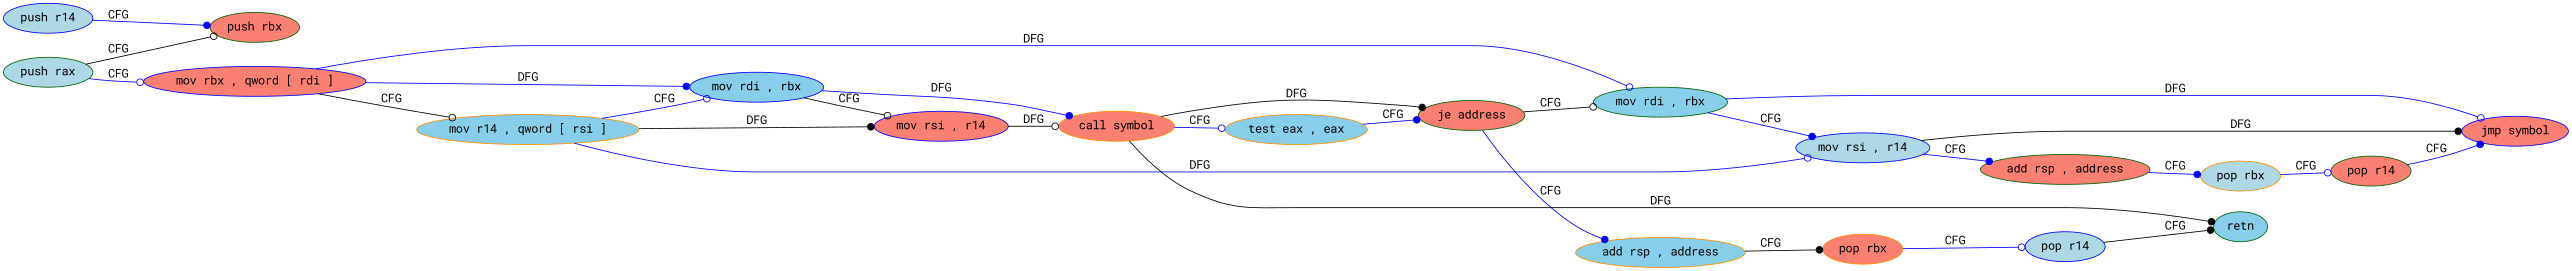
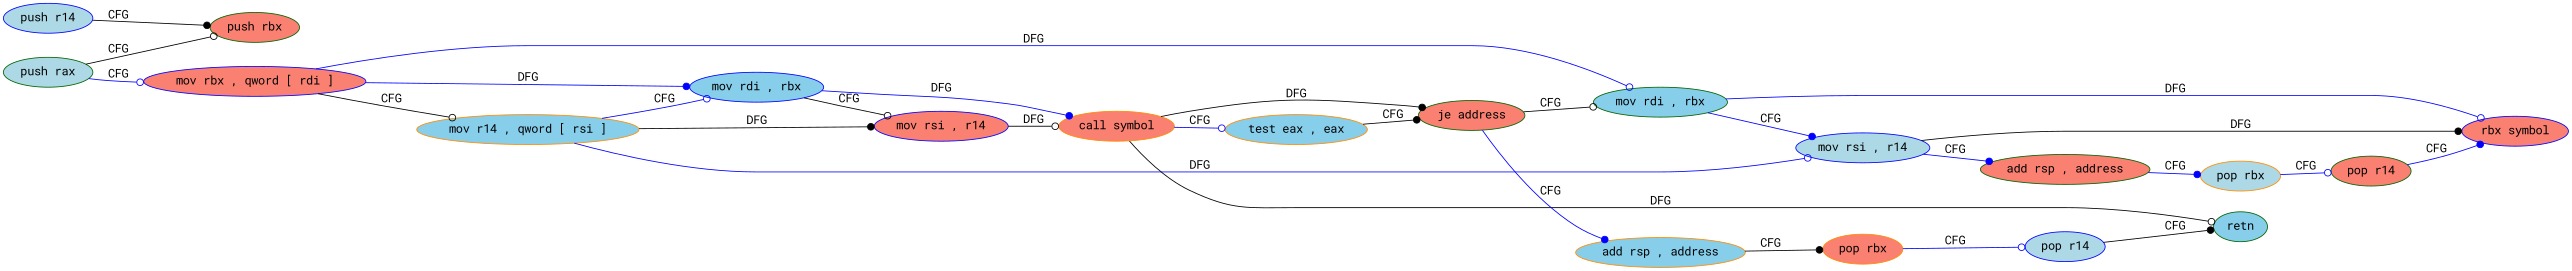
(148, 23) -> (148, 23)
(1388, 122) -> (1388, 122)
(2515, 131) -> (2515, 131)
(1659, 208) -> (1659, 208)
